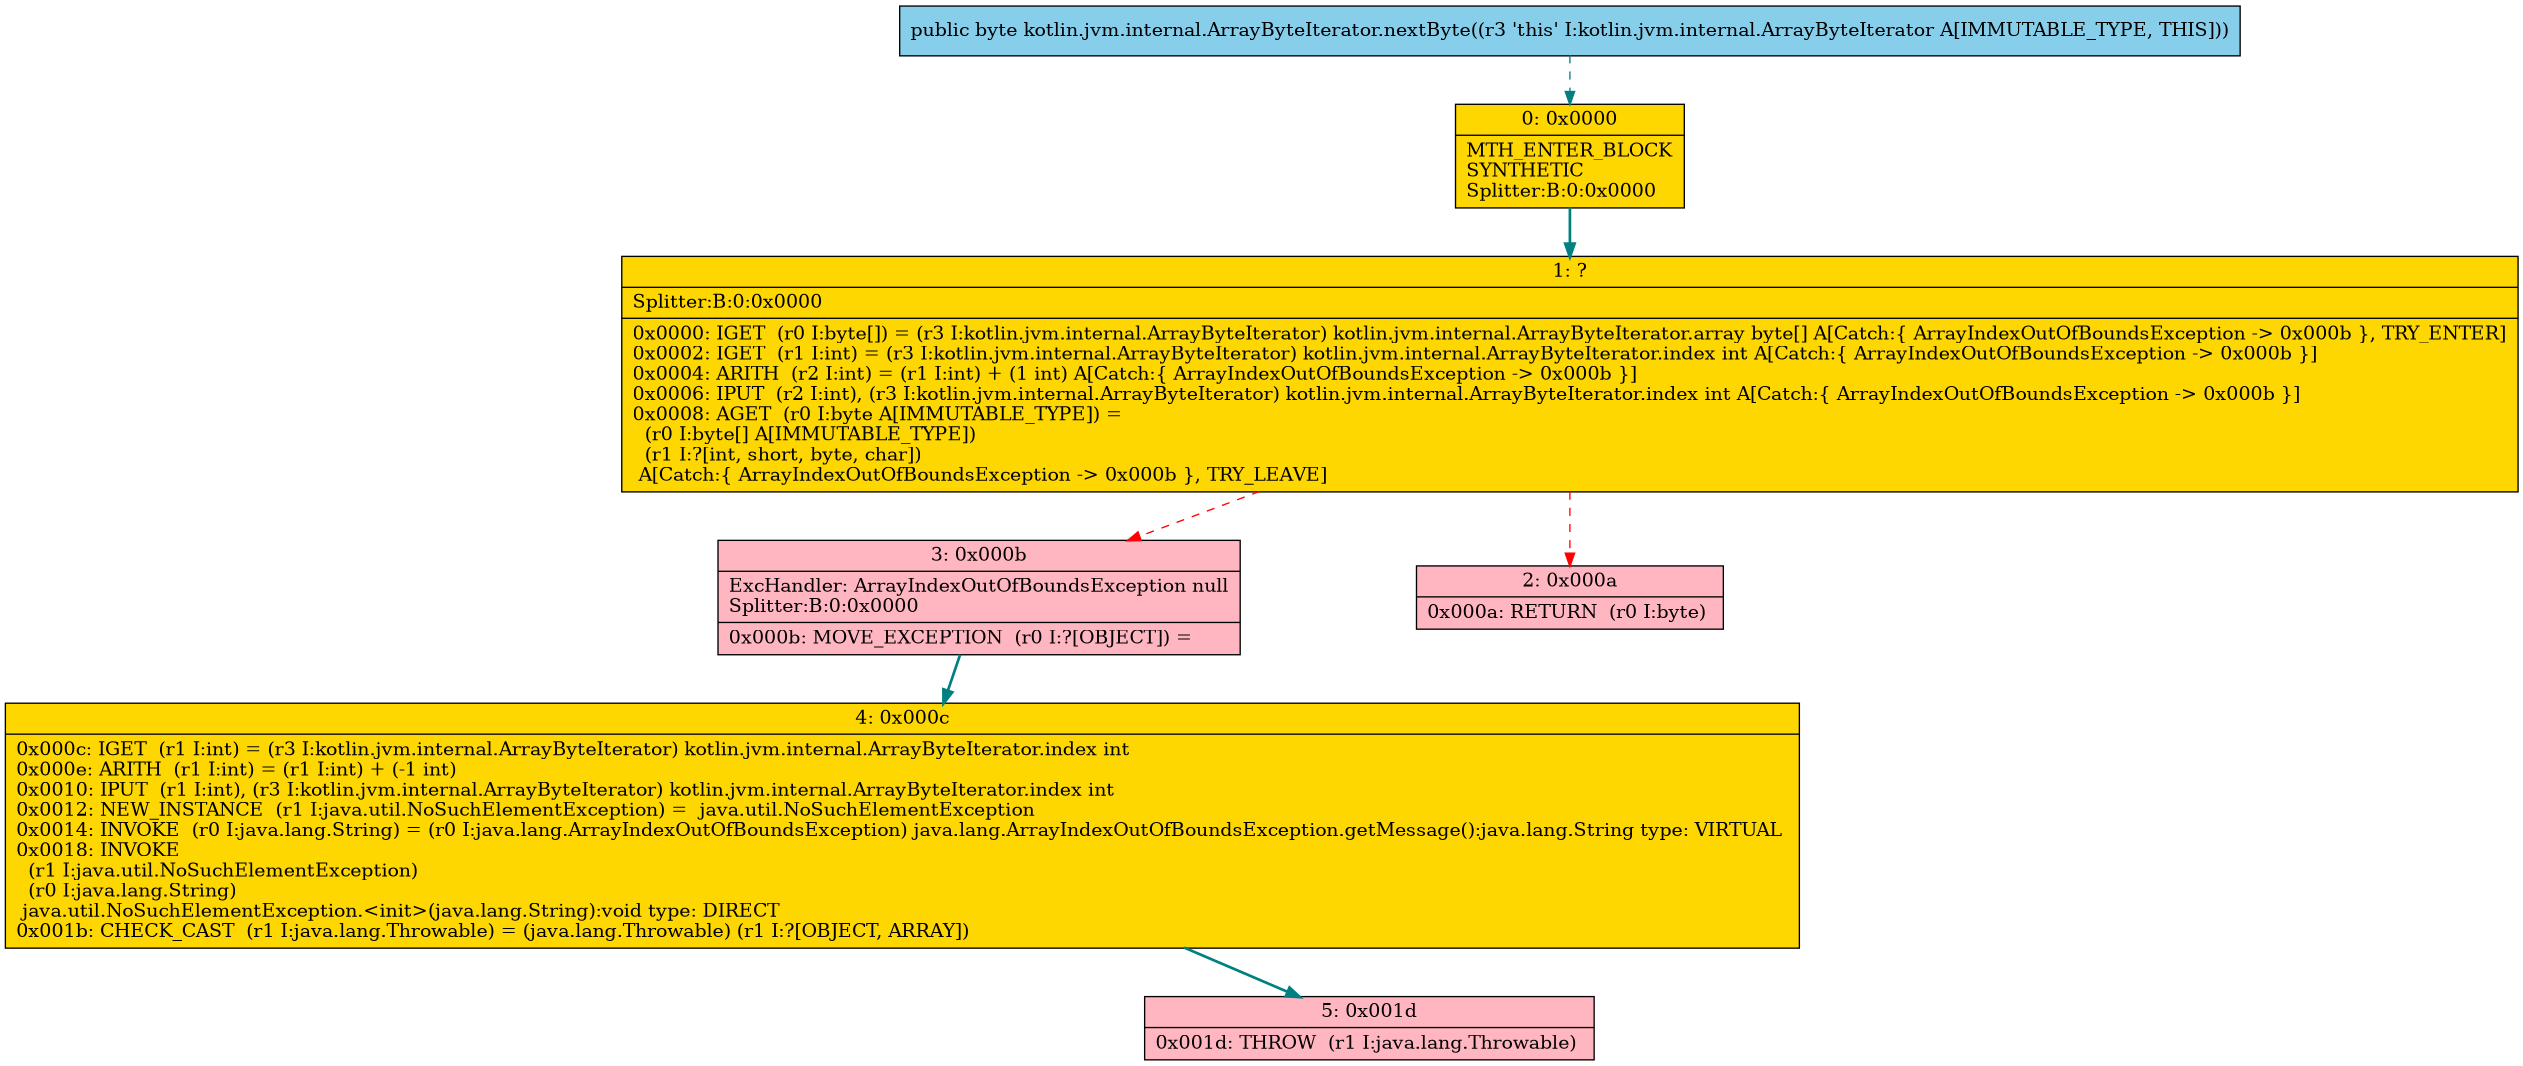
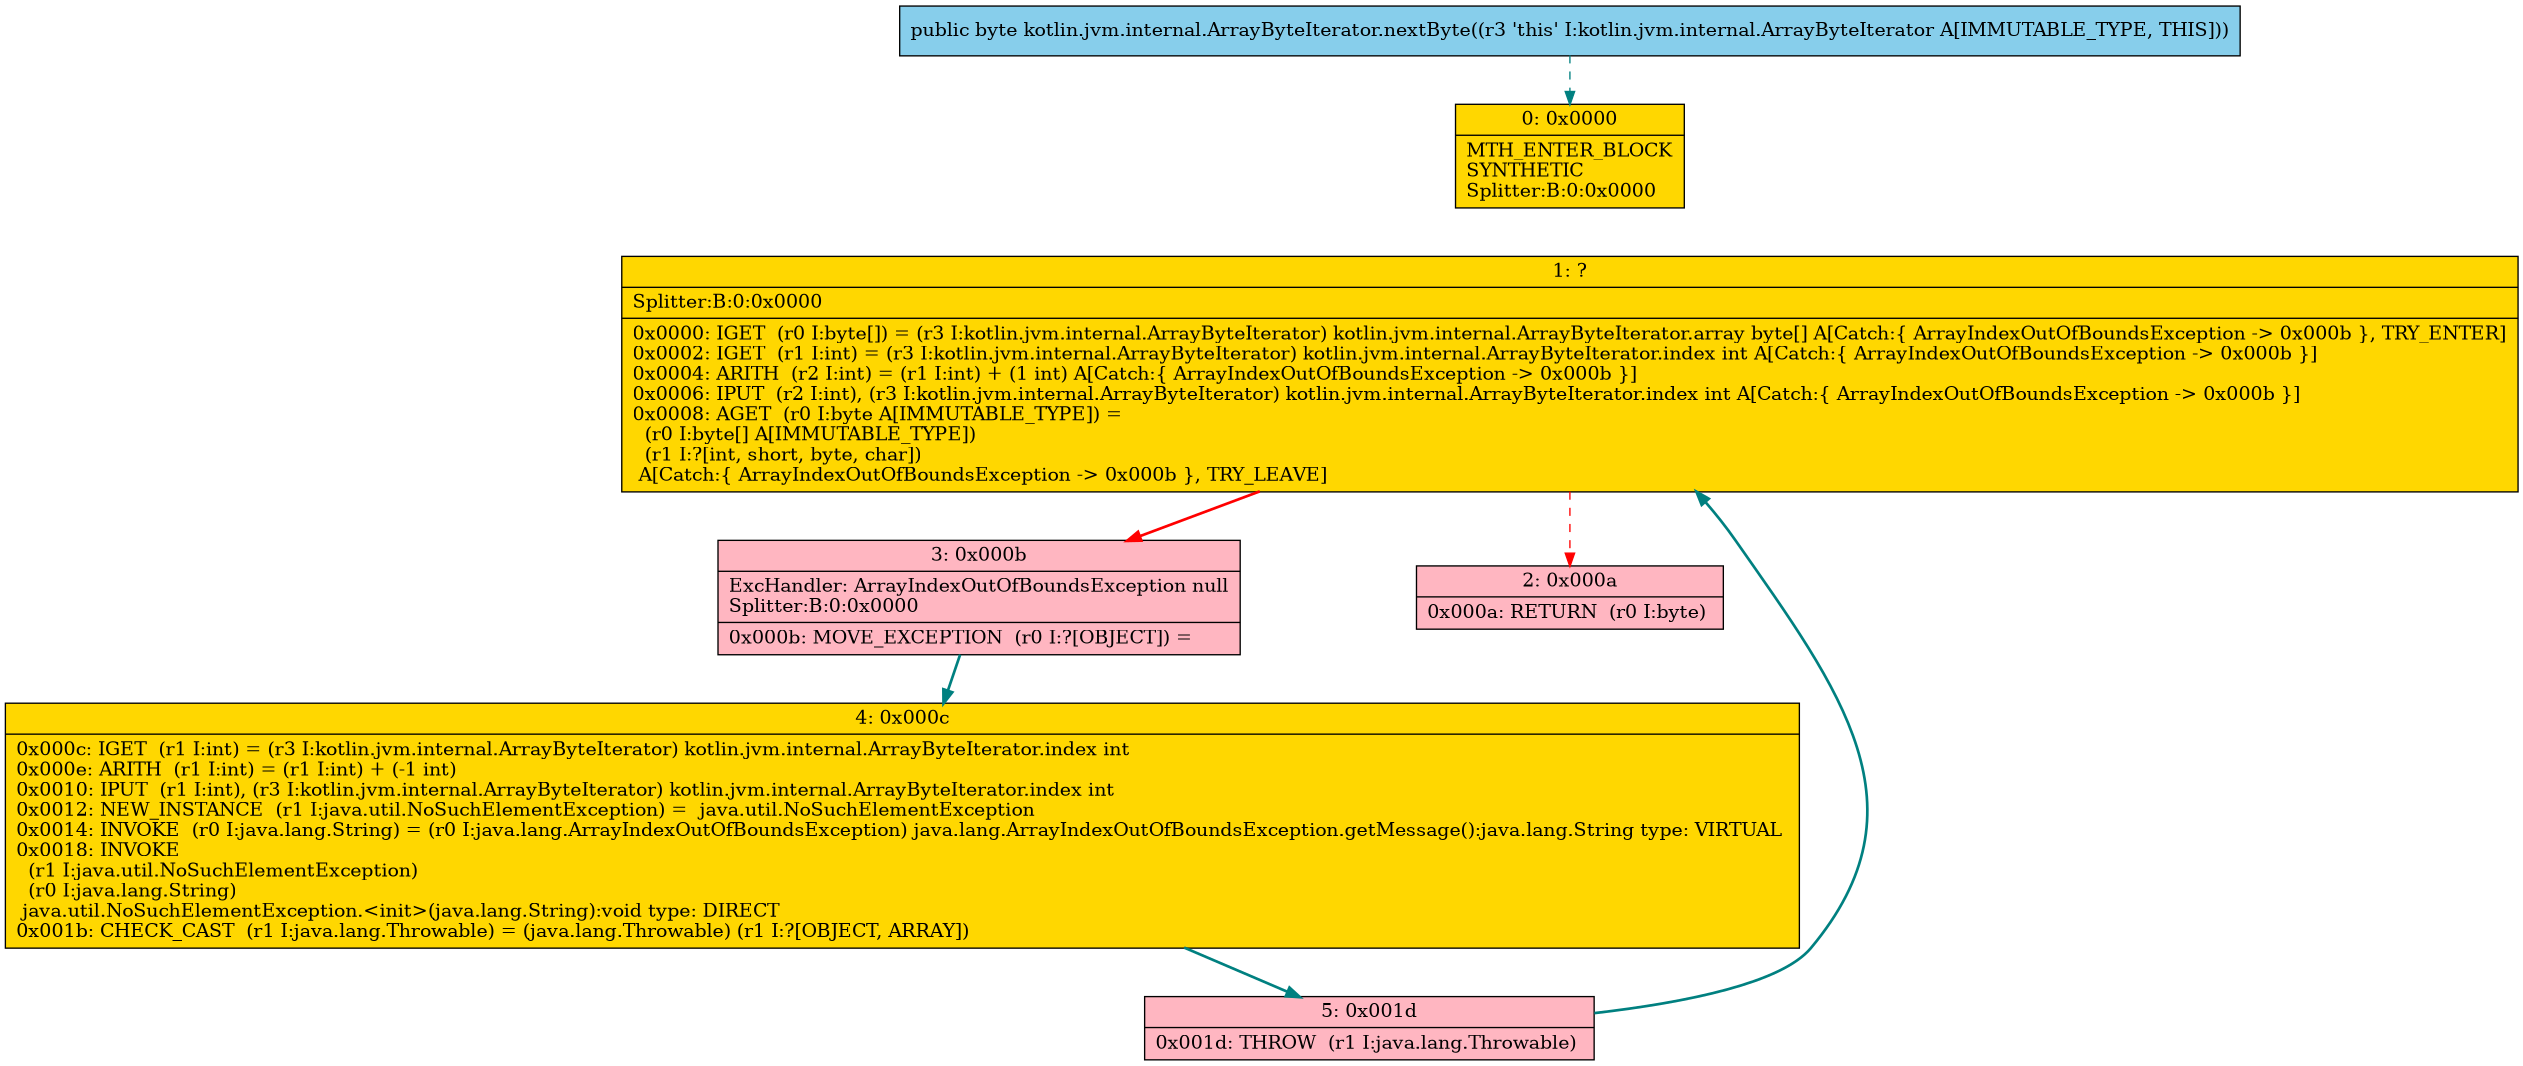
(1570, 225) -> (1865, 824)
(1200, 514) -> (1200, 514)
